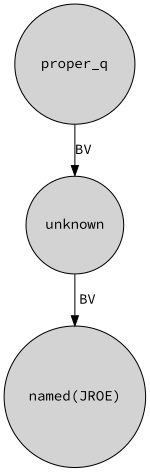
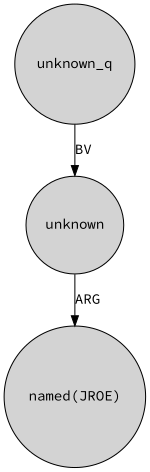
(75, 64) -> (75, 64)
(88, 300) -> (88, 300)
